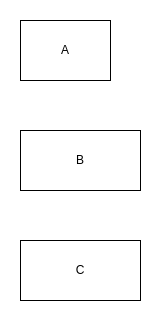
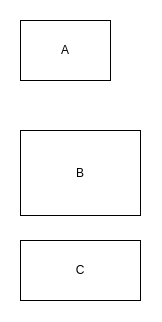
(81, 161) -> (81, 173)
